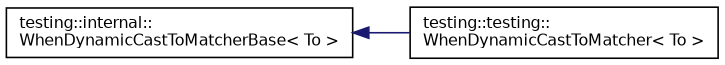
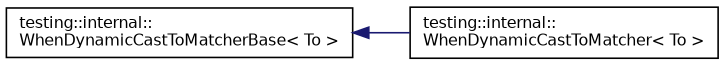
(564, 33) -> (564, 33)
